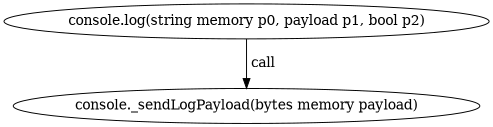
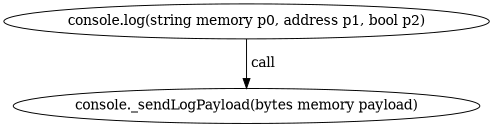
(247, 21) -> (247, 21)
